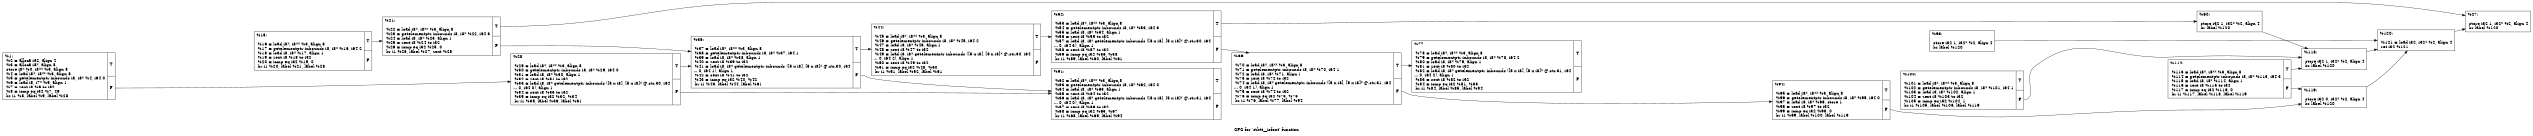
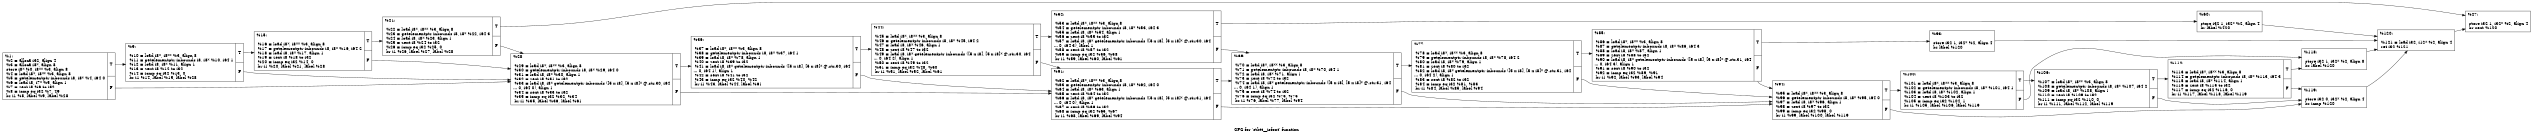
(2215, 28) -> (2215, 28)
(2483, 28) -> (2482, 28)
(2280, 38) -> (2318, 30)
(2416, 43) -> (2416, 43)
(594, 46) -> (510, 49)
(1074, 46) -> (1074, 46)
(419, 52) -> (419, 52)
none -> (1677, 55)
(727, 58) -> (727, 58)
(2334, 61) -> (2334, 61)
none -> (185, 62)
(285, 62) -> (285, 62)
none -> (440, 63)
none -> (1049, 65)
none -> (1225, 81)
none -> (2096, 89)
none -> (1894, 90)
none -> (1675, 91)
(1808, 102) -> (1808, 102)
(2319, 104) -> (2319, 104)
none -> (1495, 107)
